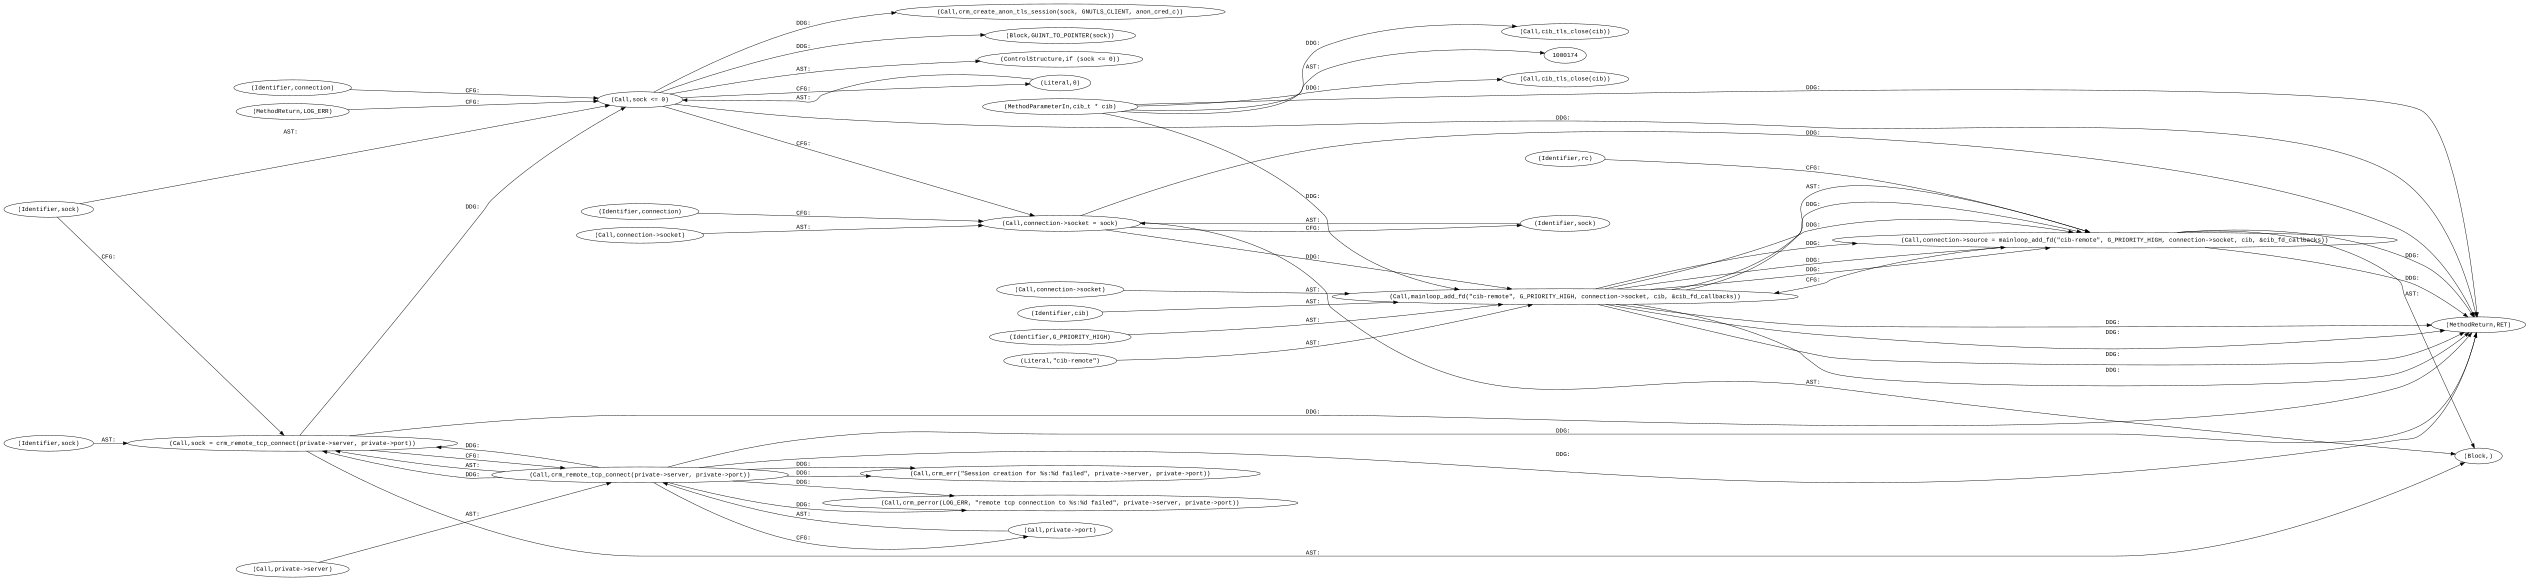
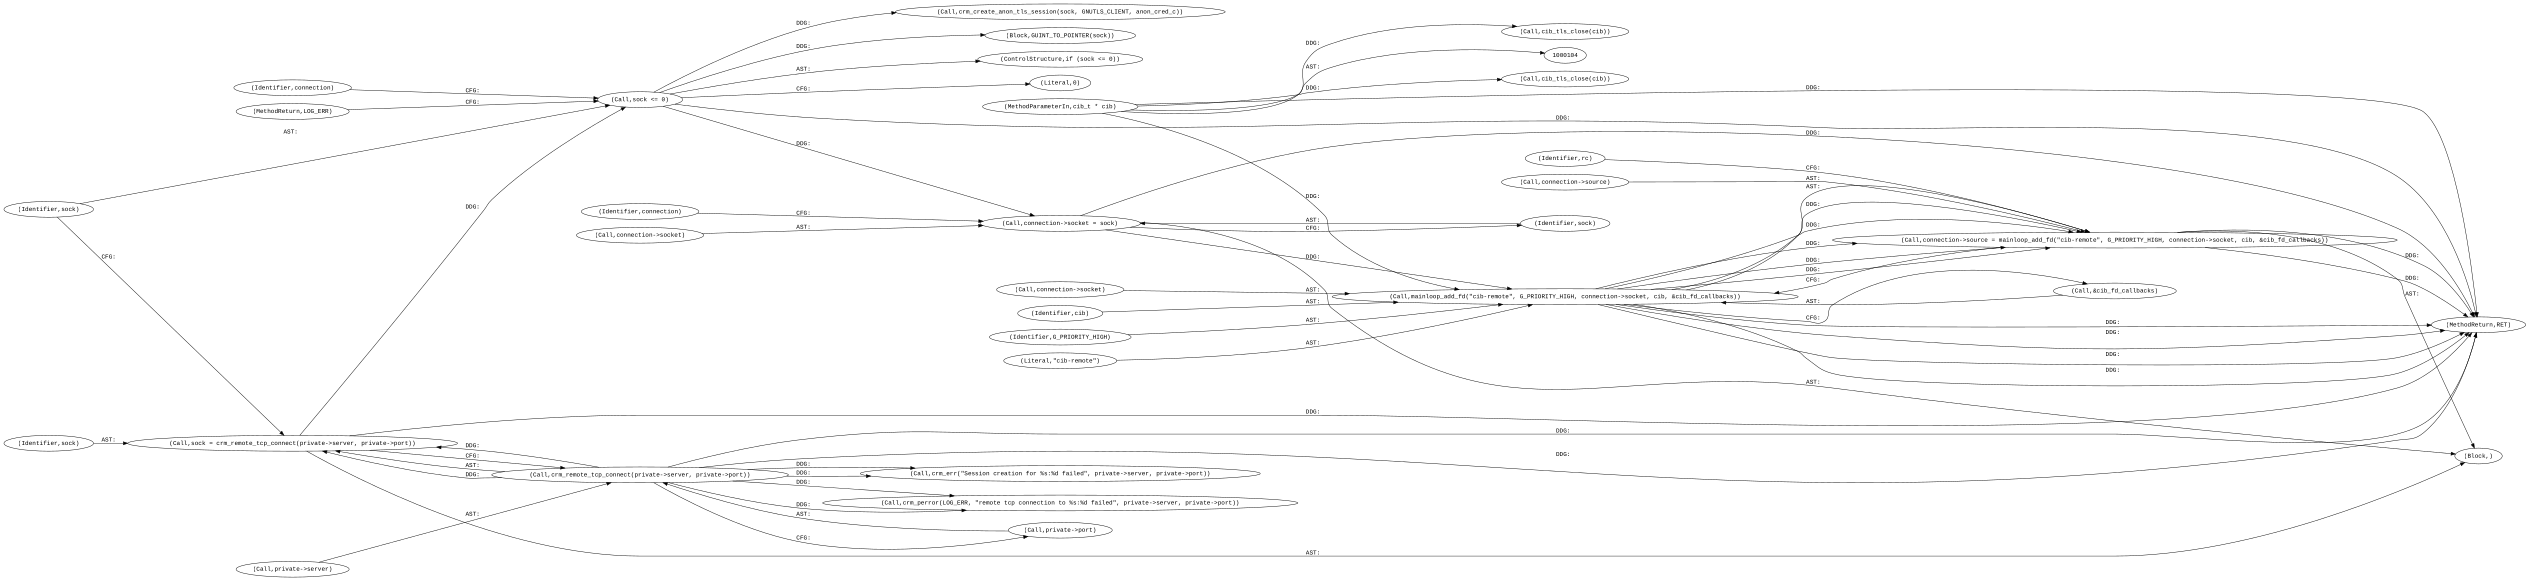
(1565, 55) -> (1565, 55)
(859, 85) -> none
(806, 144) -> (806, 144)
none -> (1565, 182)
none -> (2115, 291)
